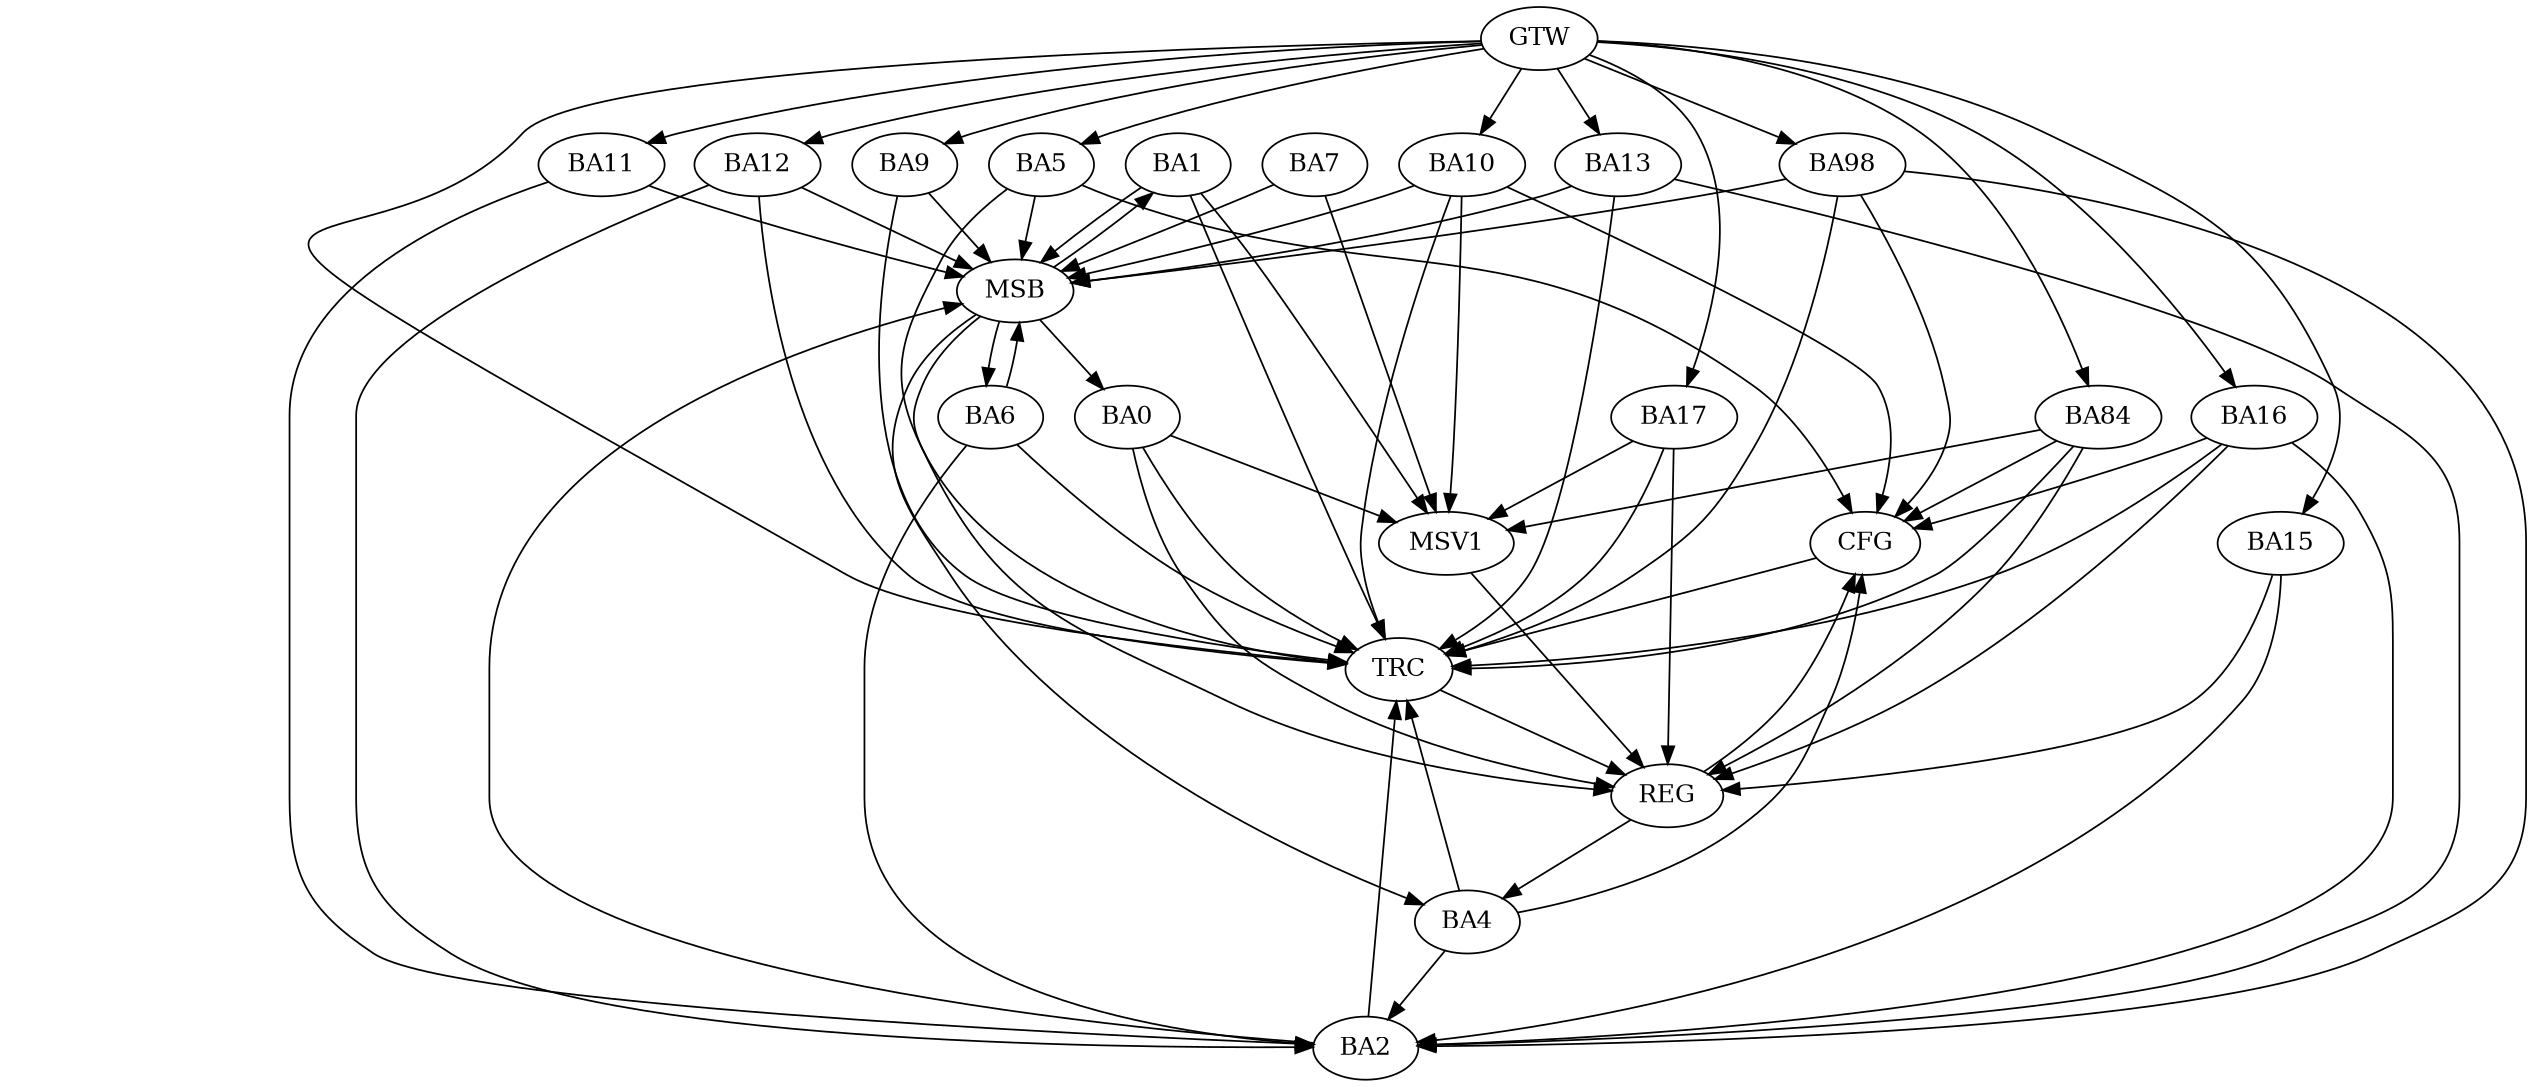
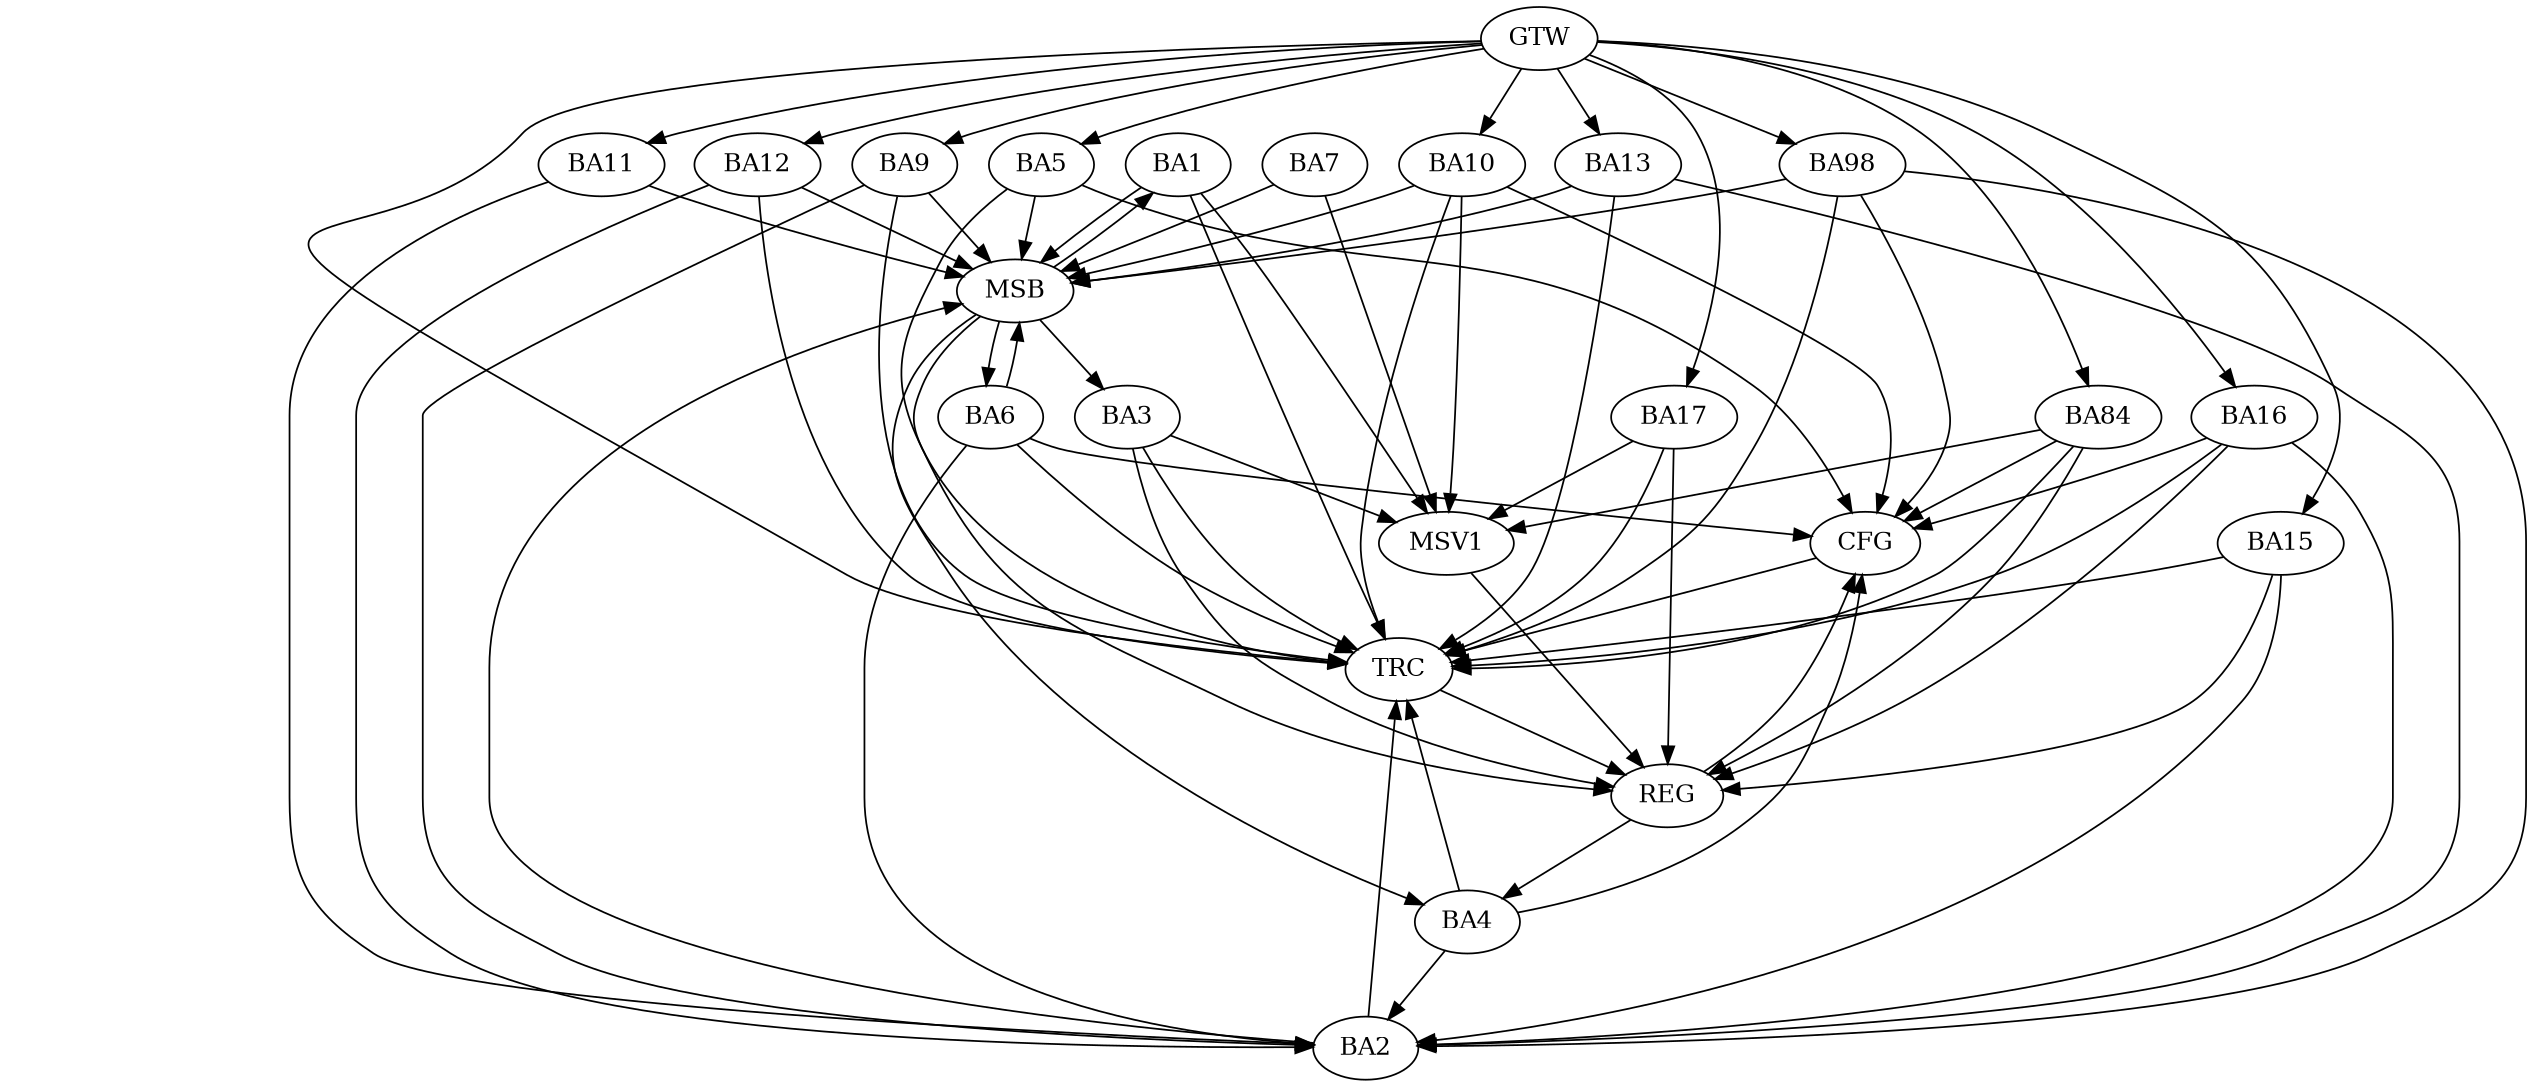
(1127, 417) -> (1127, 417)
none -> (1391, 493)
none -> (1998, 594)
none -> (428, 840)
